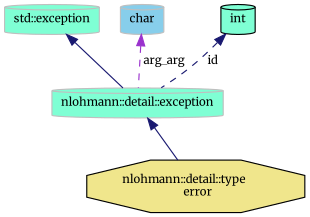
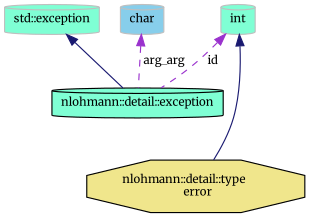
(238, 19) -> (238, 19)
(191, 67) -> (191, 67)
(138, 103) -> (138, 103)
(166, 144) -> (236, 105)
